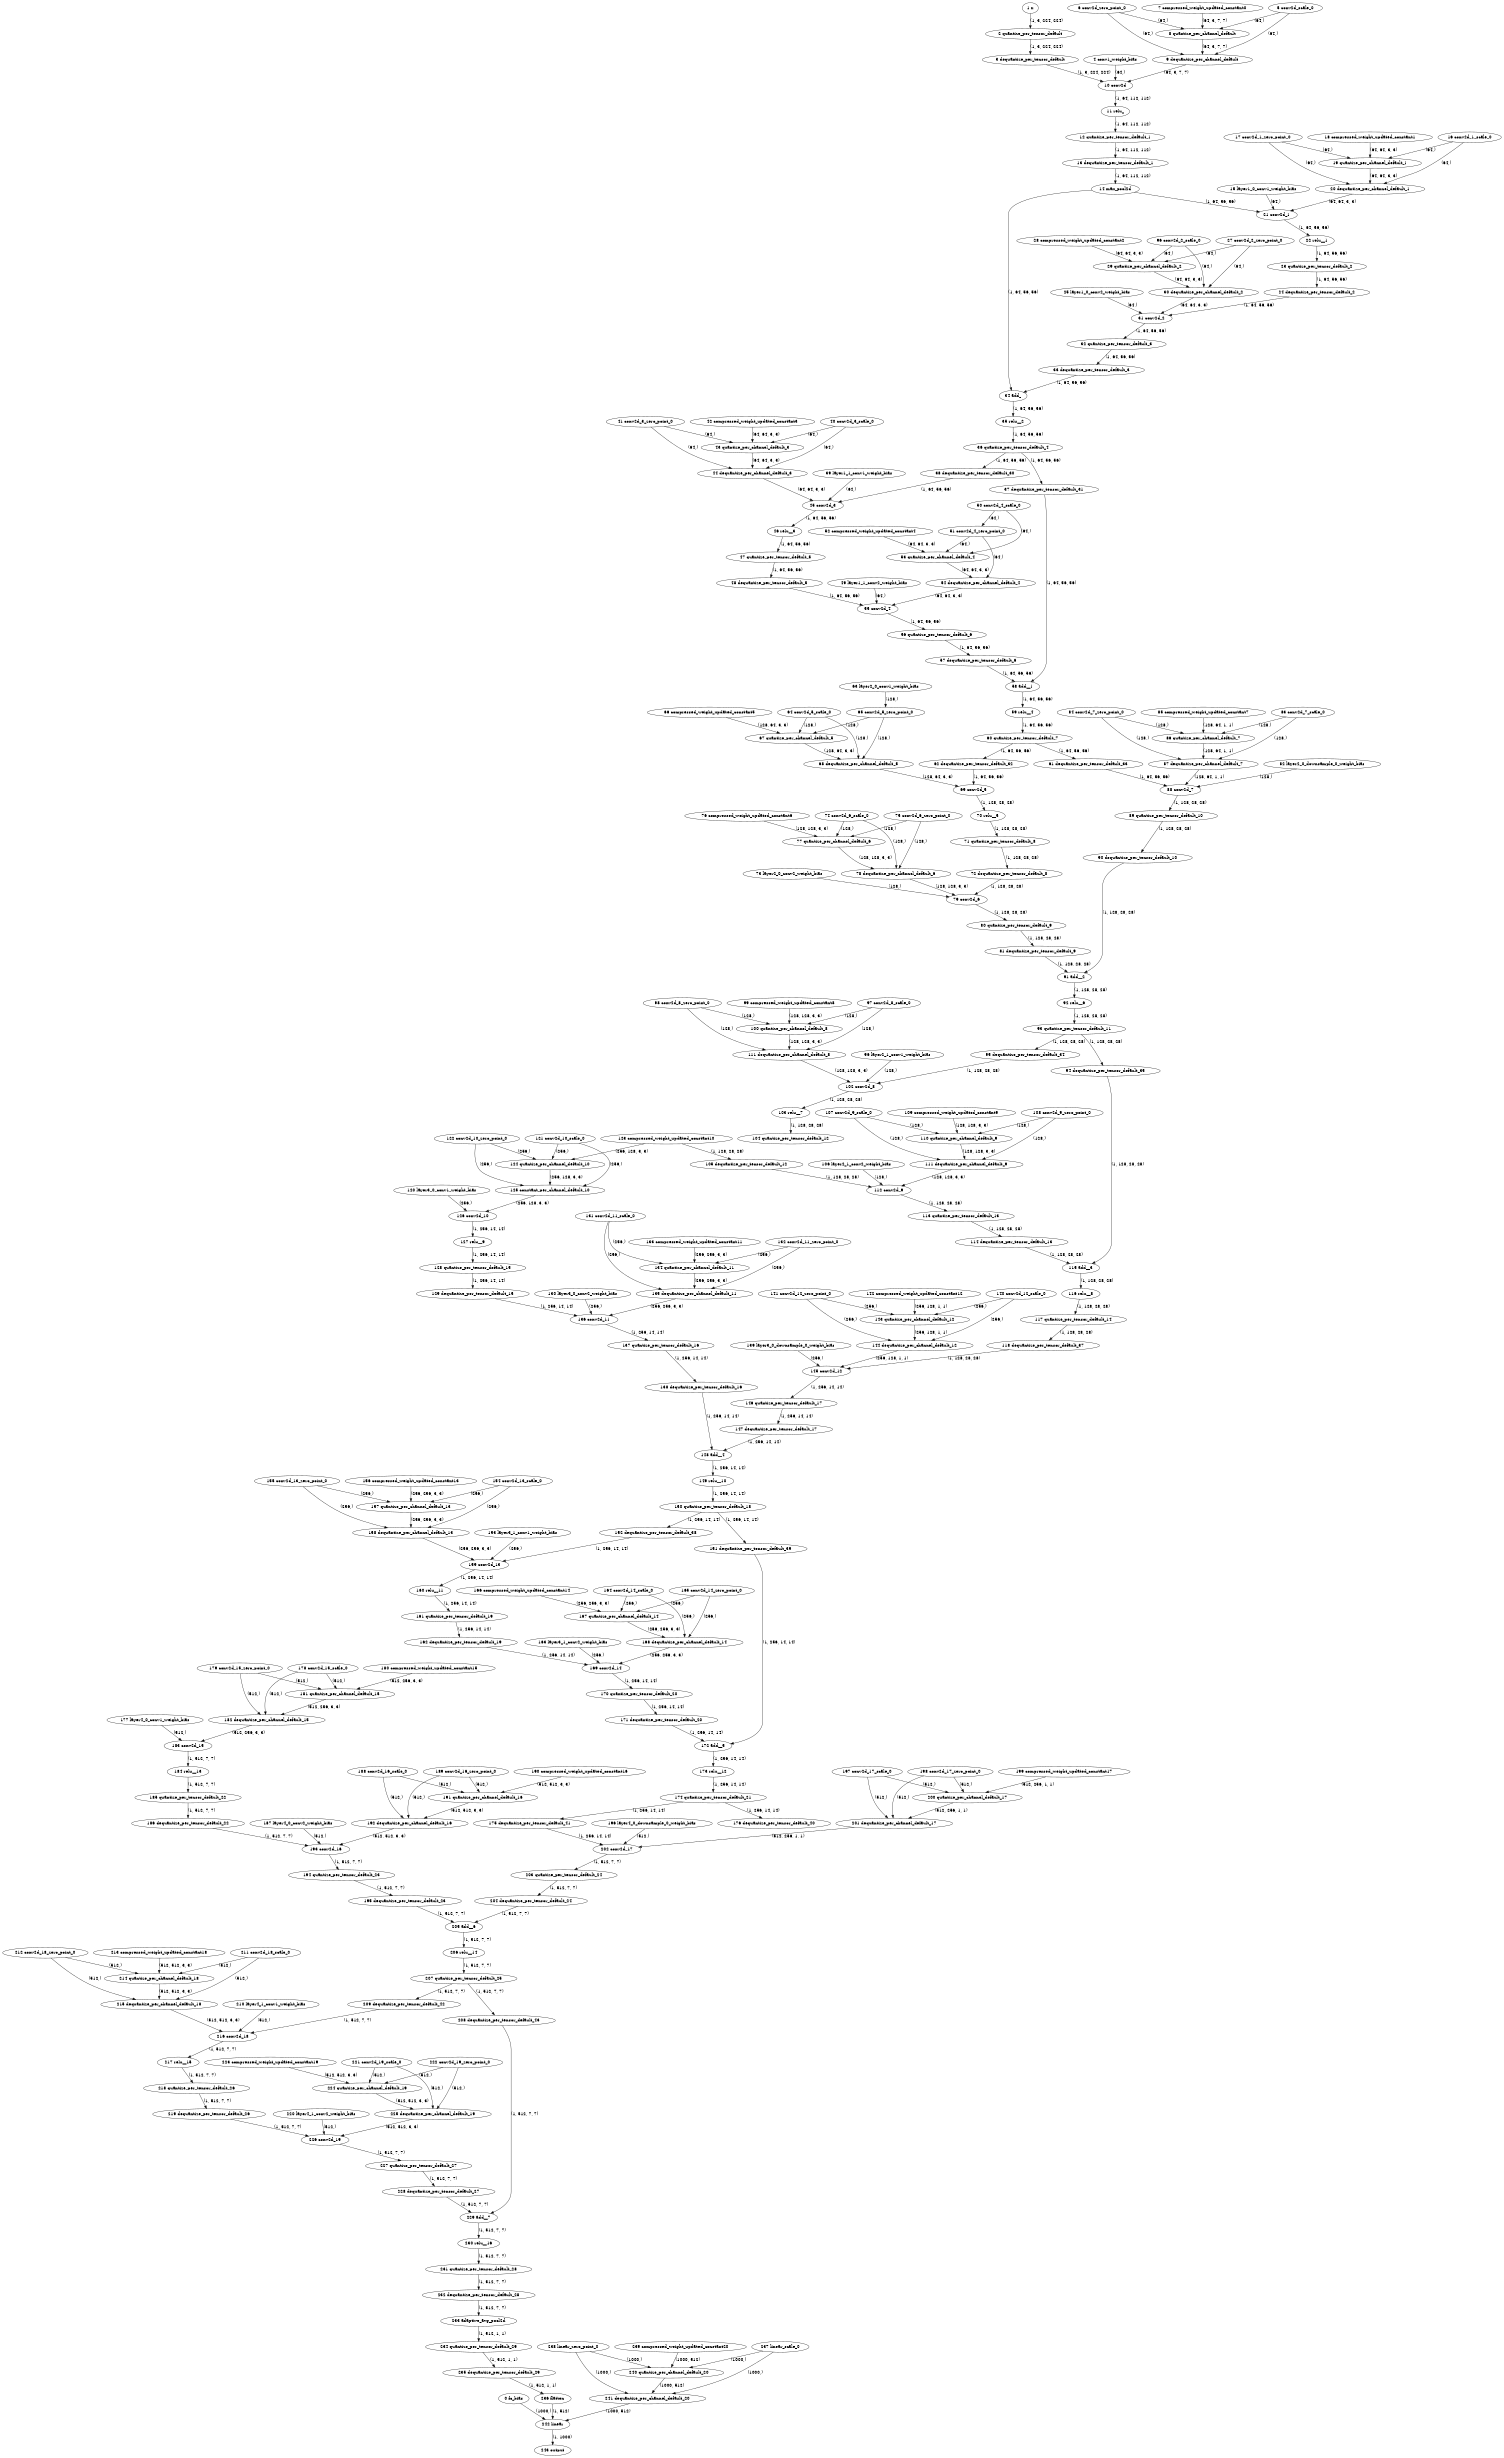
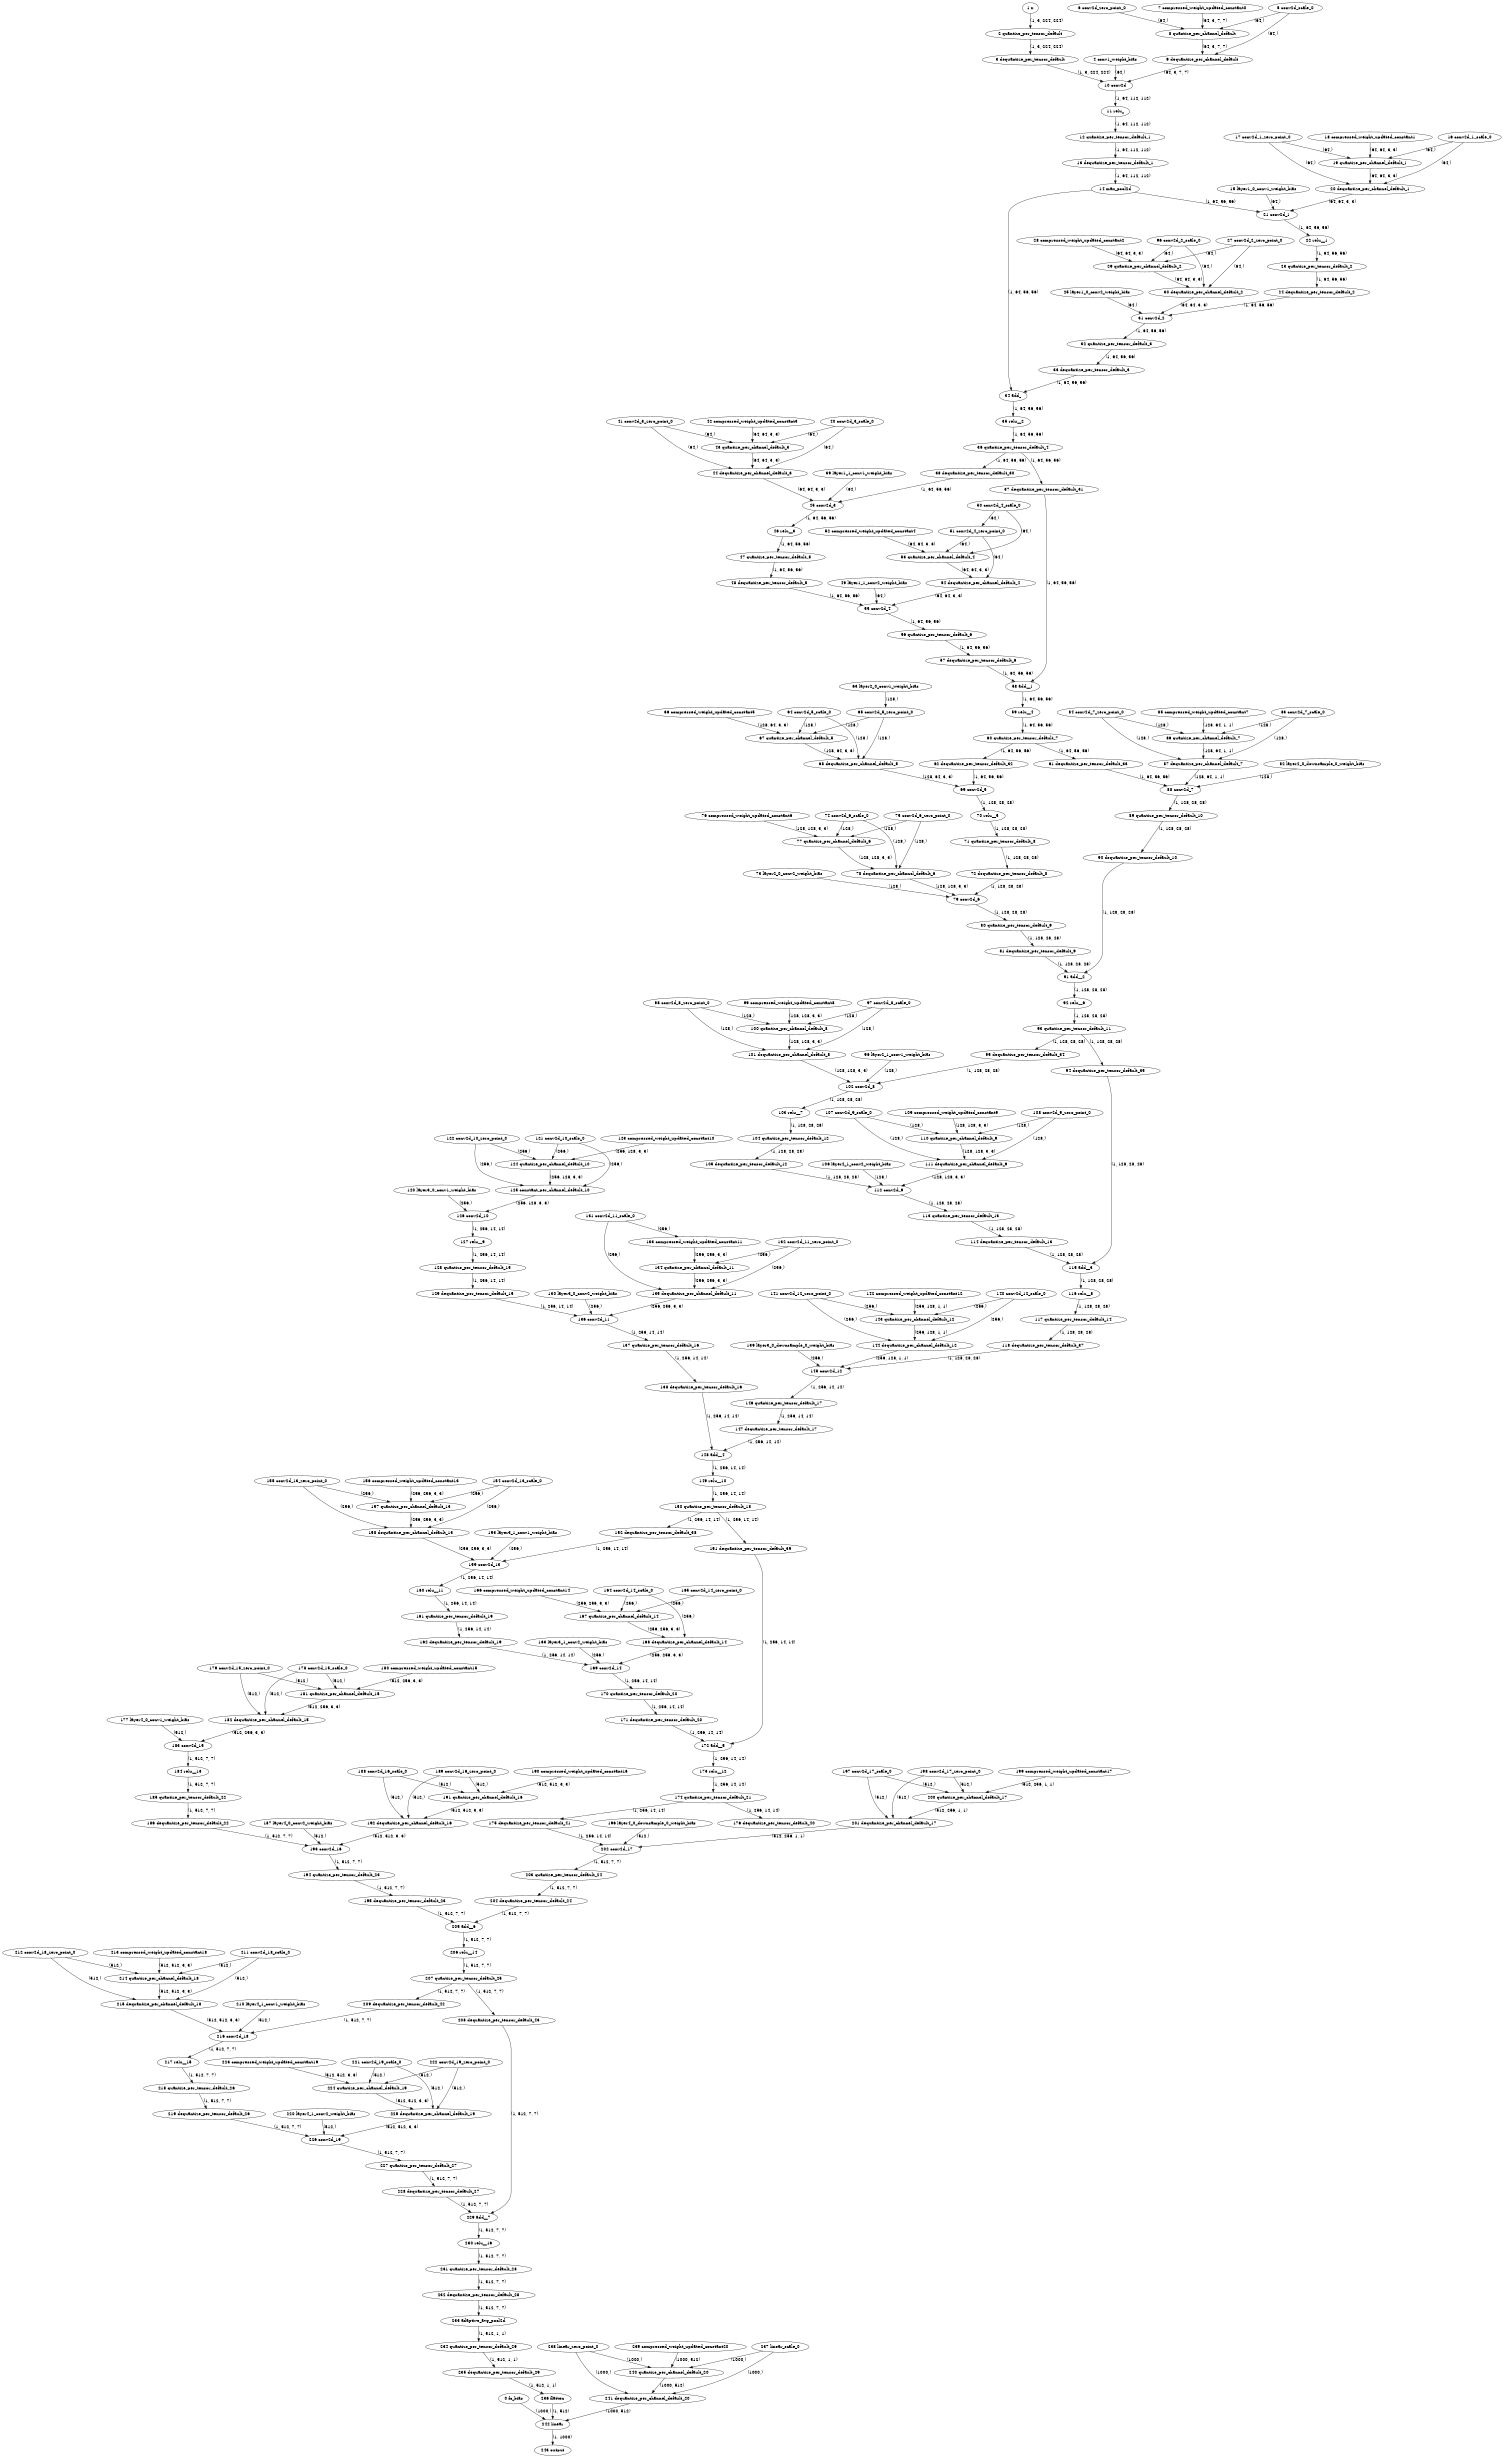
(1142, 38) -> none
(789, 1055) -> (789, 1055)
(705, 1151) -> (770, 1151)
(623, 1253) -> (650, 1229)
(702, 1616) -> none
